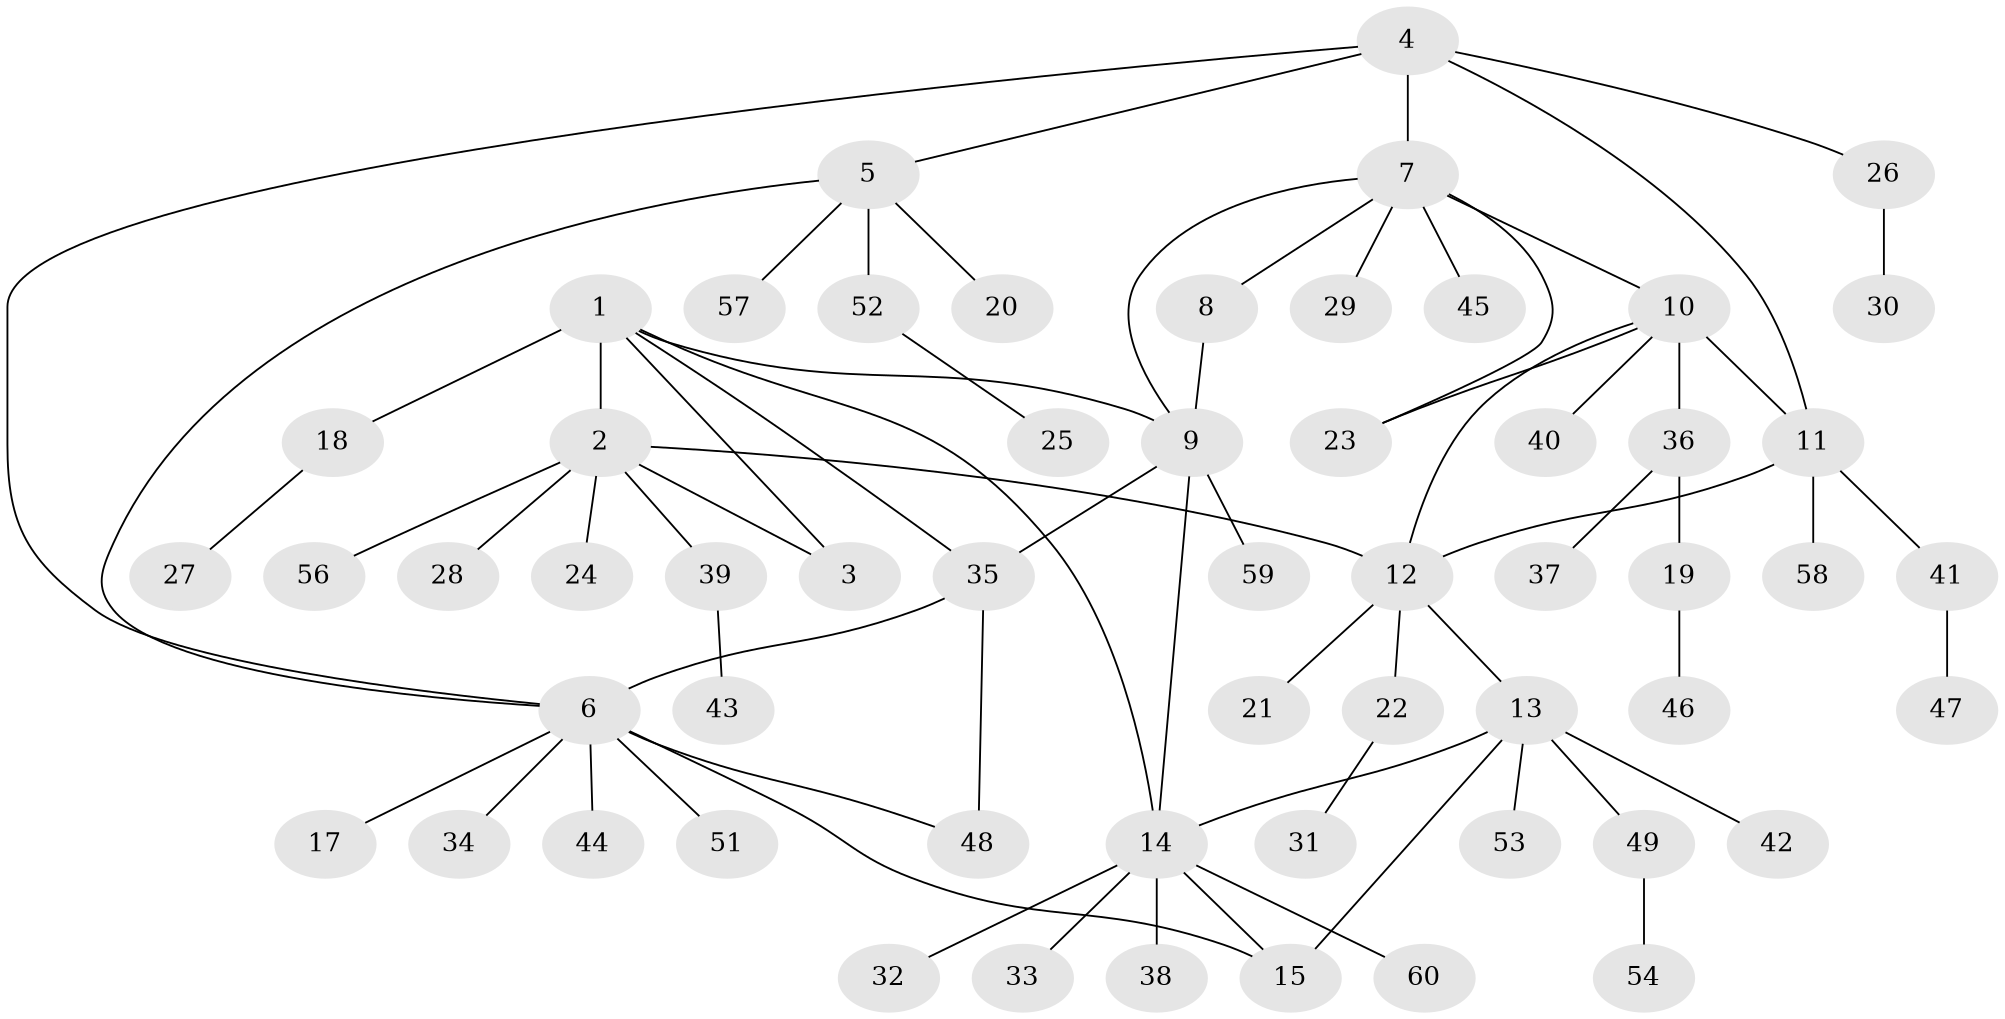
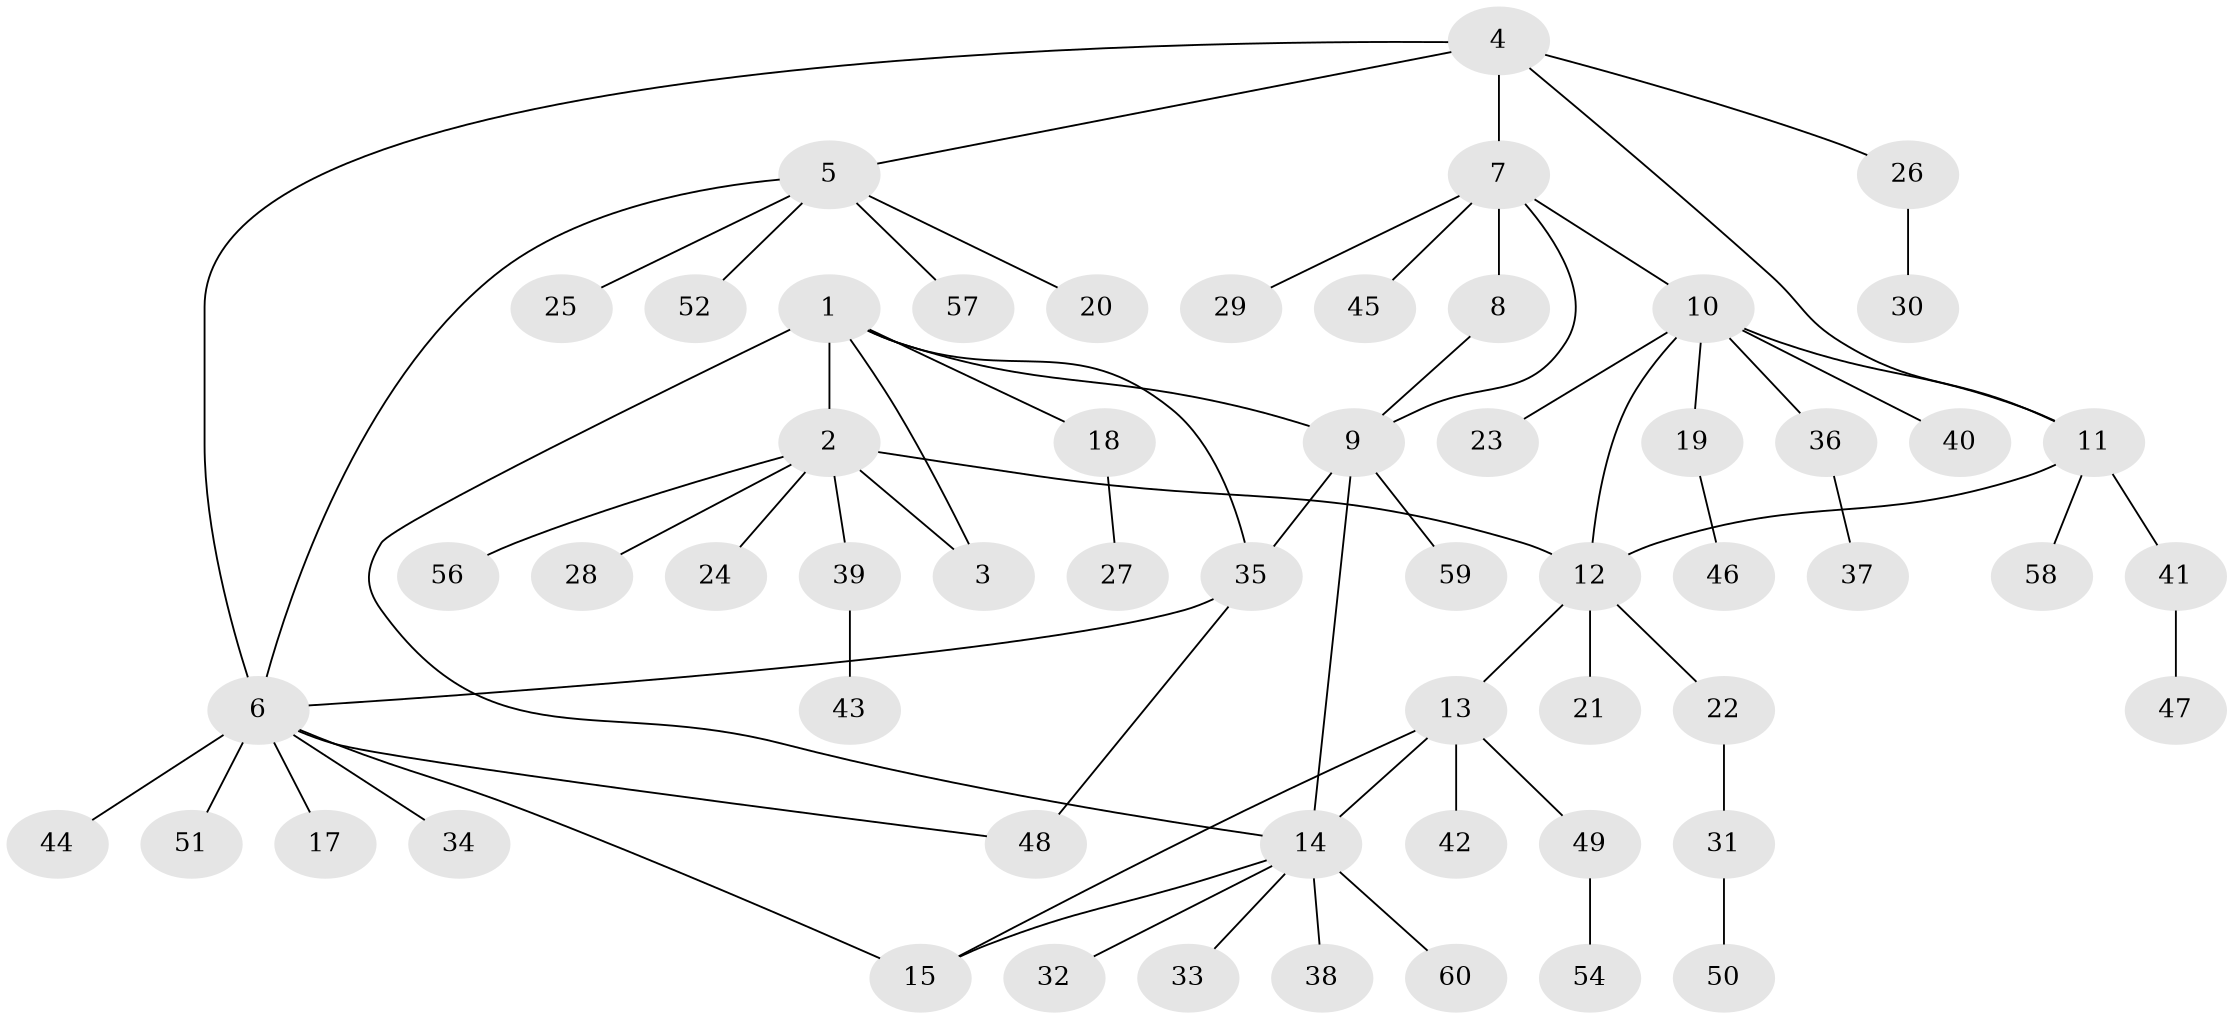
(1546, 335) -> none
(948, 365) -> (696, 242)
(1679, 510) -> (1698, 376)
(1510, 844) -> none
none -> (1724, 978)
